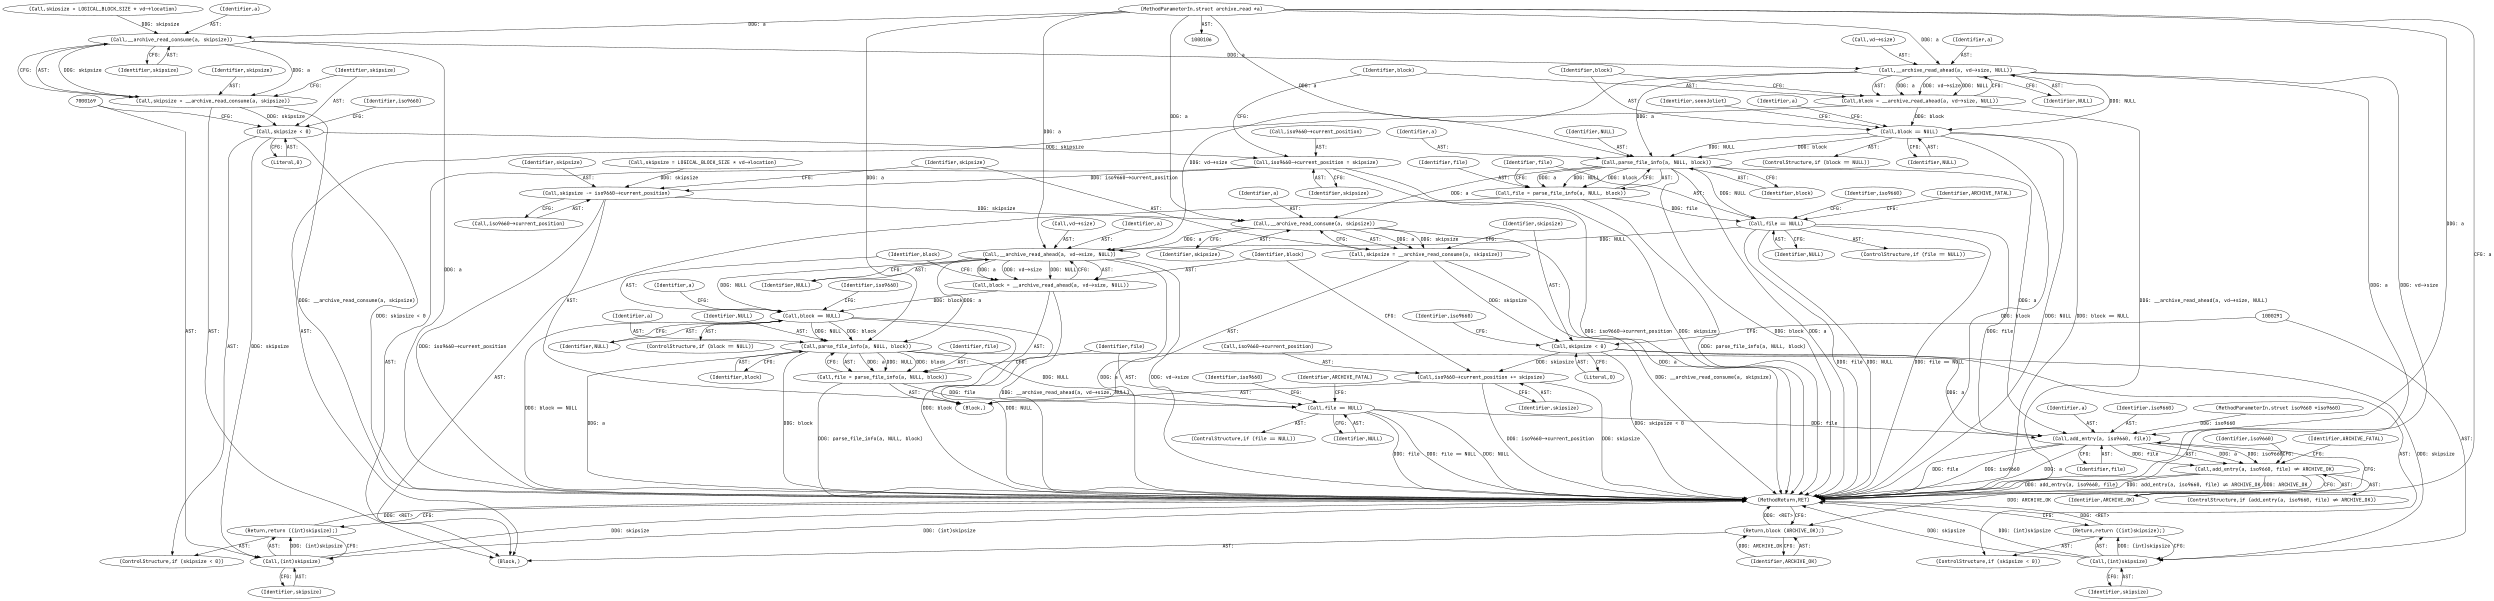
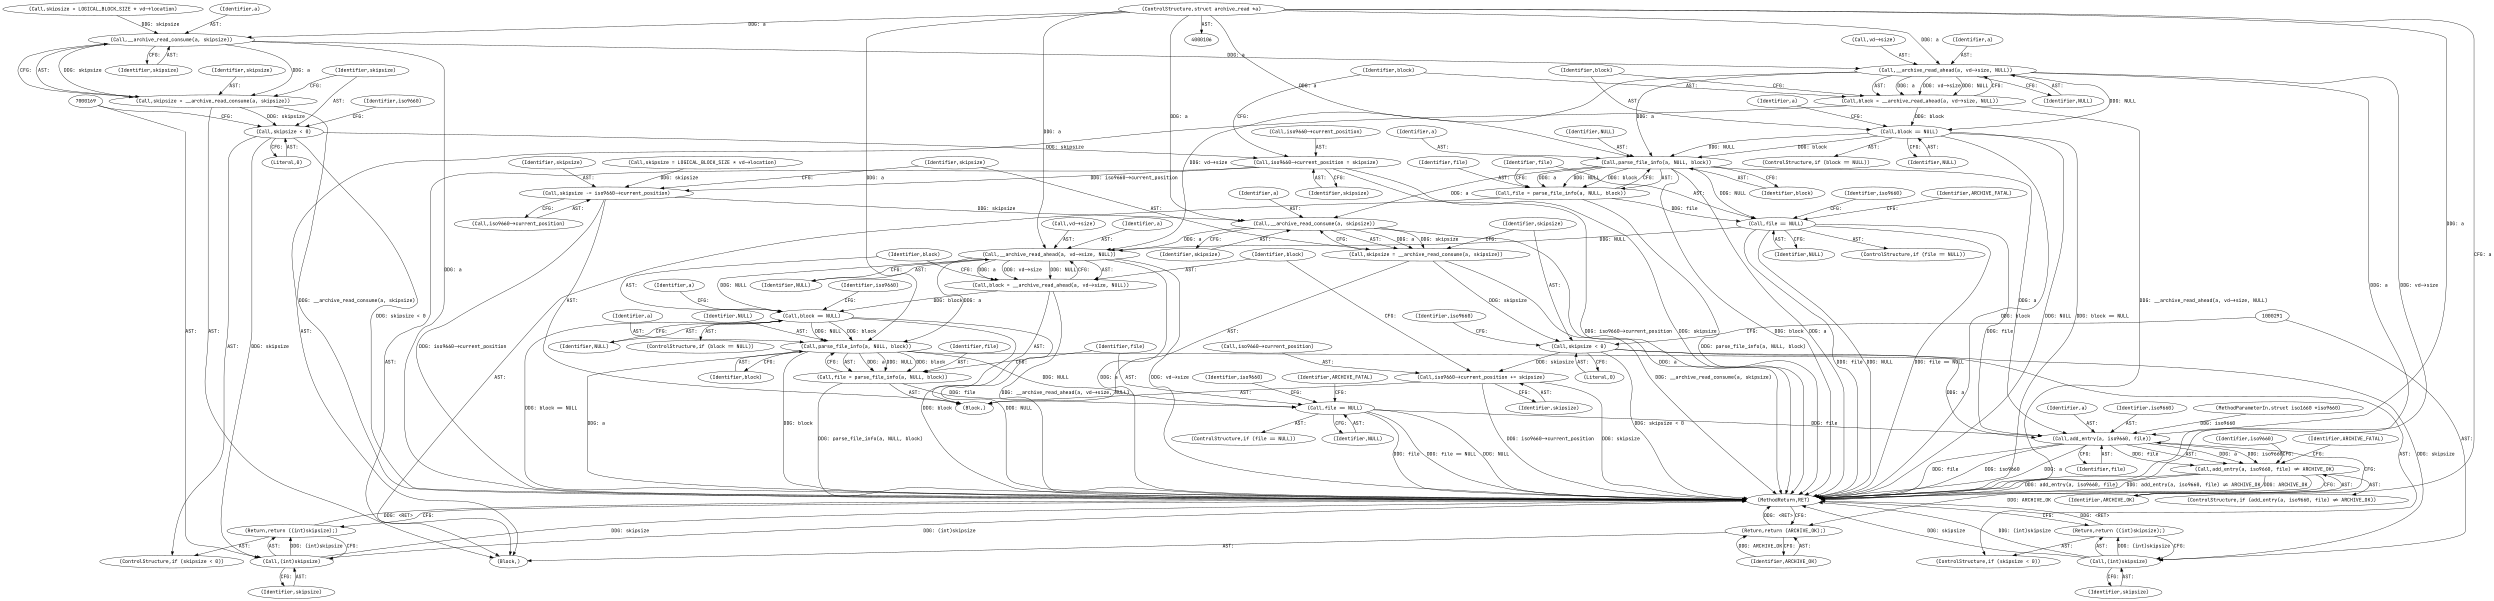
(1202, 9) -> (1202, 9)
(1202, 40) -> (1202, 40)
(1693, 101) -> none
(2278, 408) -> (2278, 408)
(1784, 531) -> (1784, 531)
